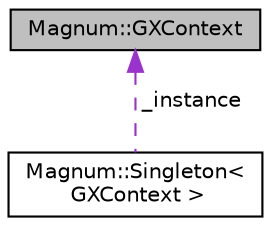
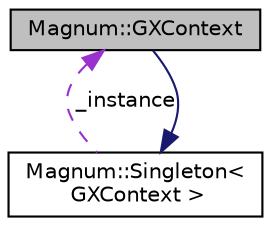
none -> (176, 89)
